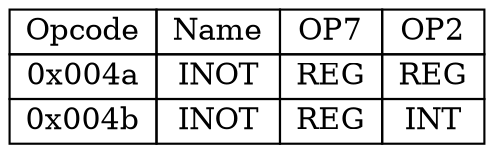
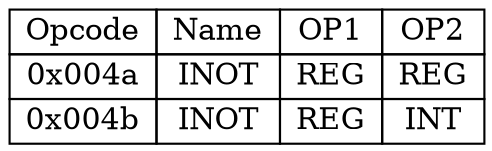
(331, 31) -> (331, 31)
